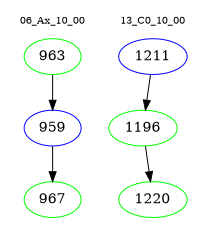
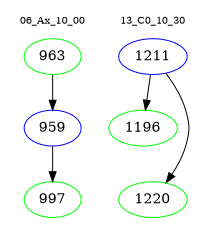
(153, 21) -> (153, 21)
(147, 159) -> (189, 123)
(53, 200) -> (53, 200)
